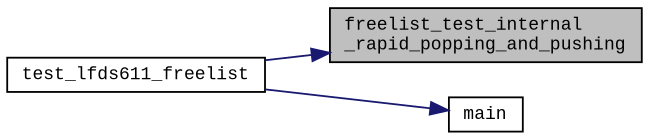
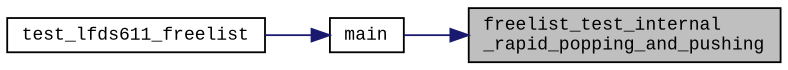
(289, 58) -> (427, 35)
